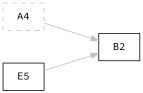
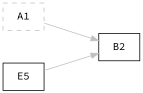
(24, 17) -> (24, 17)
